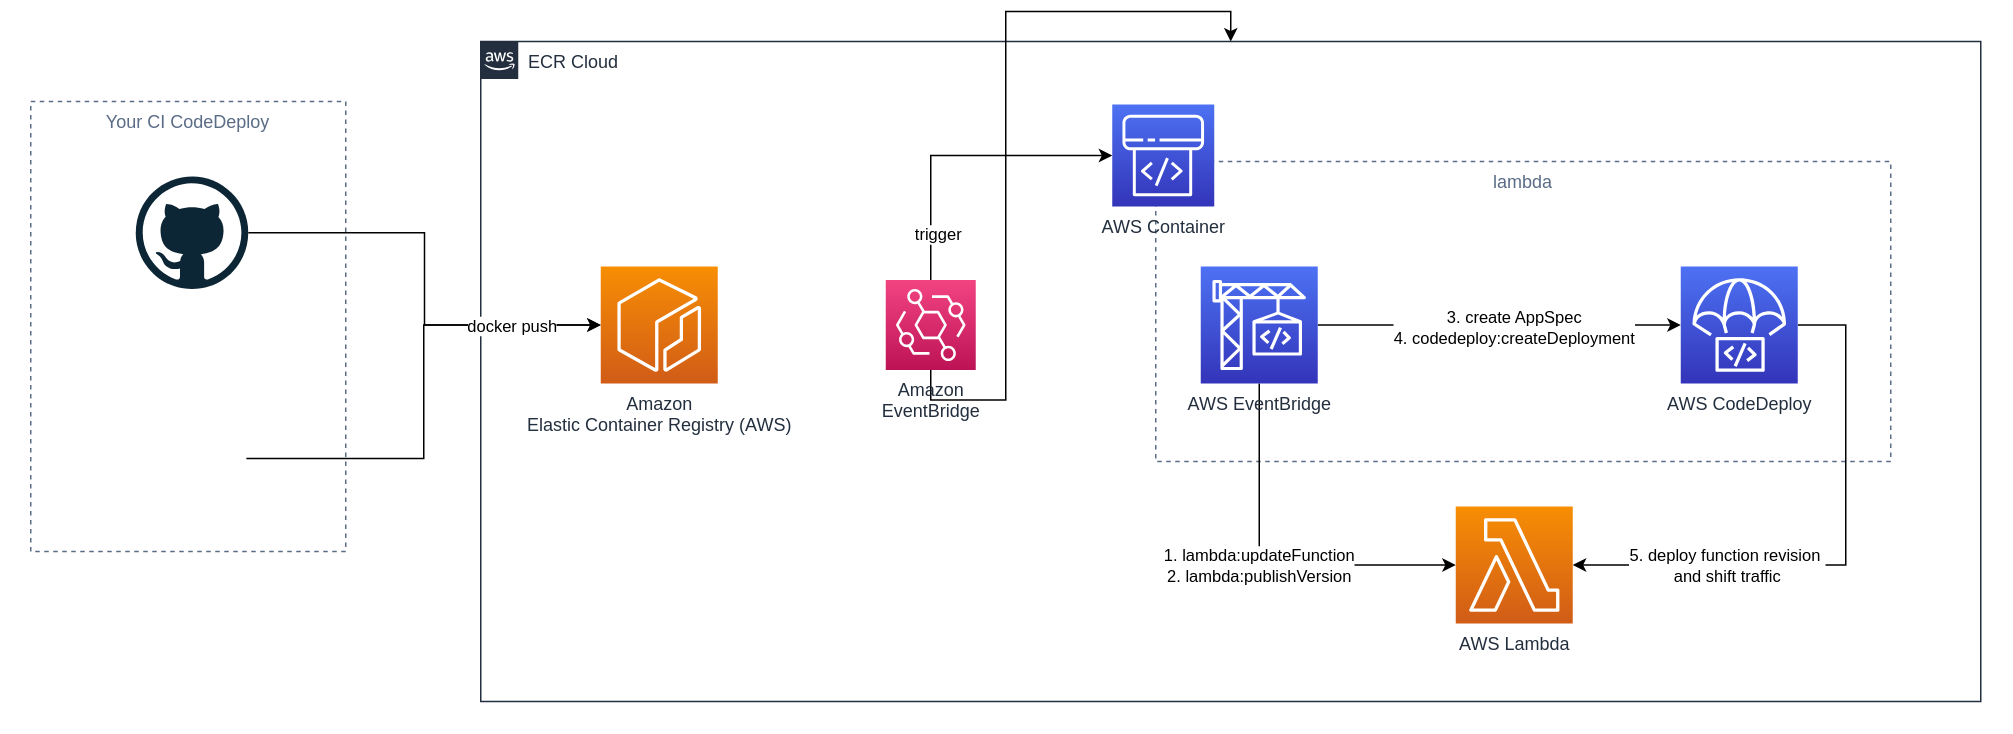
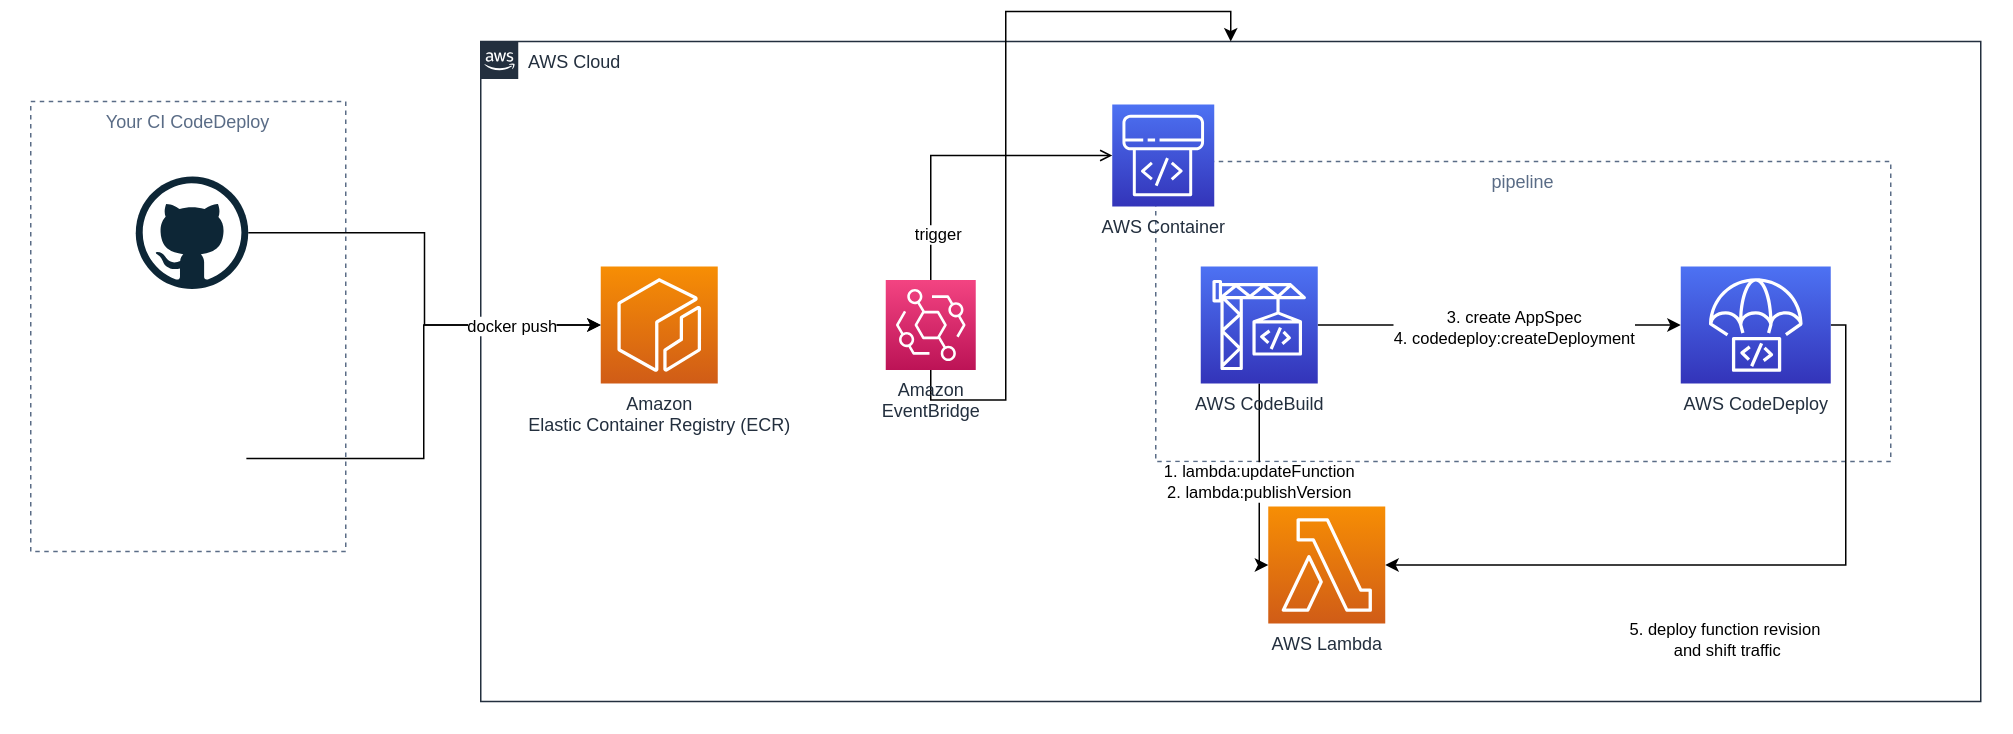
(569, 63) -> (569, 63)
(1101, 155) -> (1103, 155)
(1523, 182) -> (1523, 182)
(1739, 325) -> (1756, 325)
(1260, 405) -> (1260, 405)
(660, 415) -> (660, 415)
(1514, 565) -> (1327, 565)
